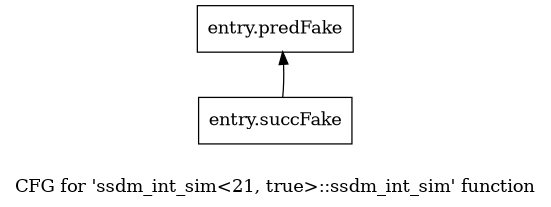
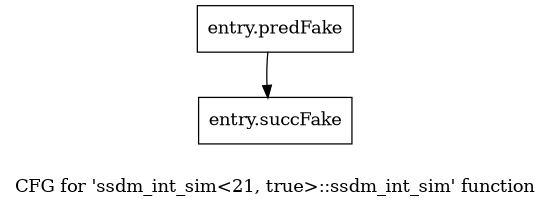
(284, 81) -> (267, 69)
